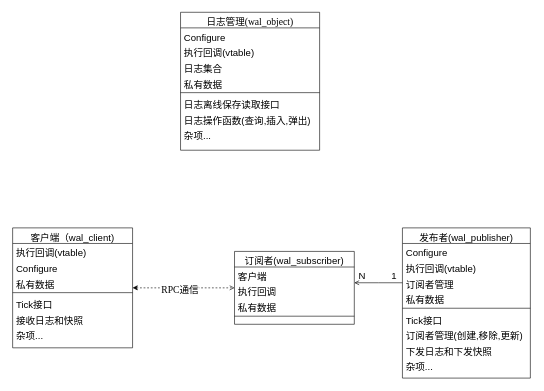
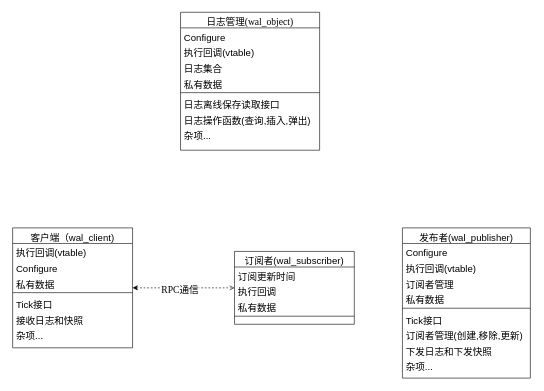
(252, 277) -> (266, 277)
(379, 283) -> none
